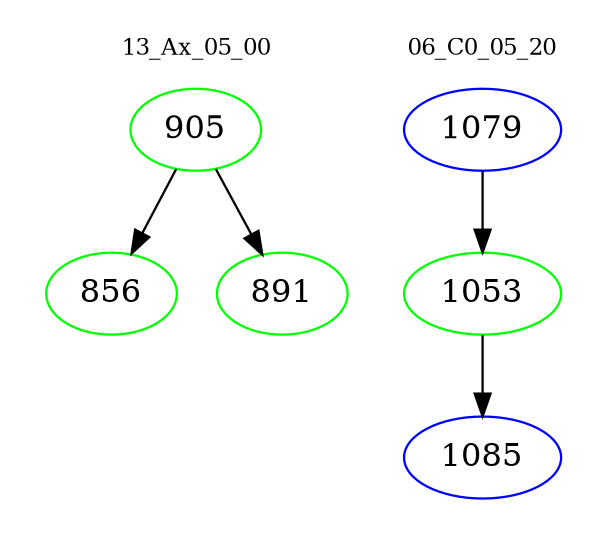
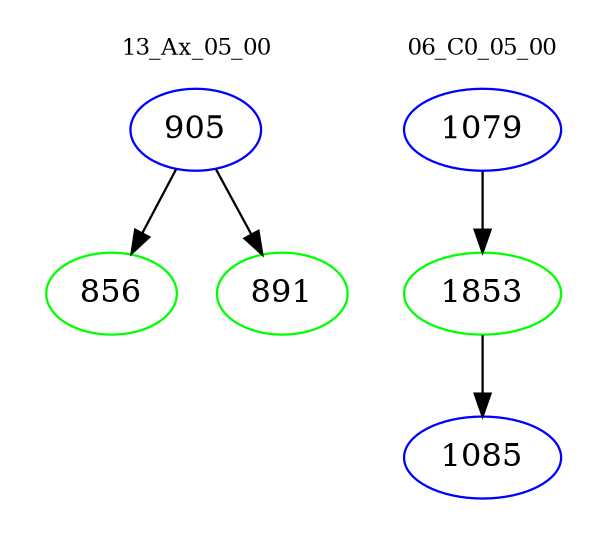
(483, 49) -> (483, 49)
(196, 130) -> (196, 130)
(483, 294) -> (483, 294)
